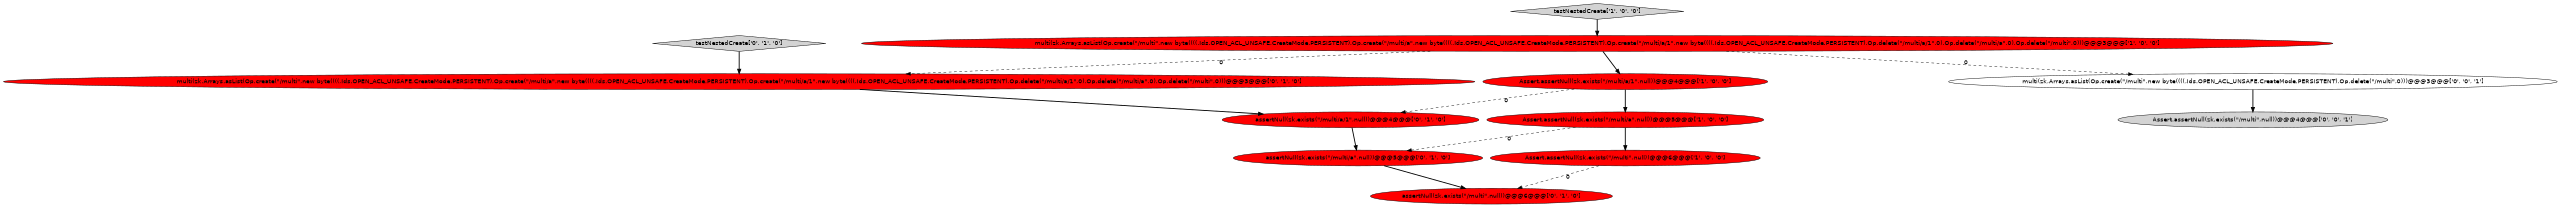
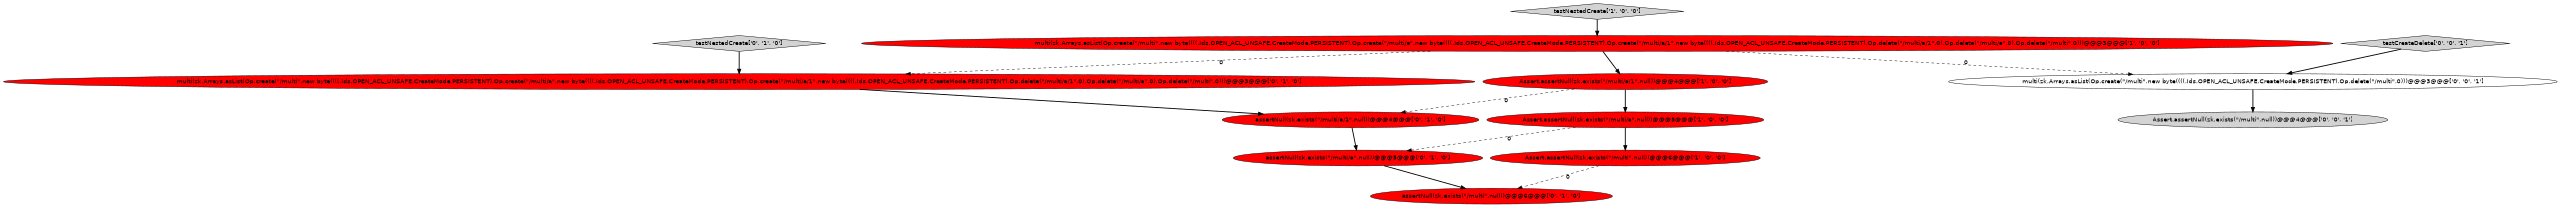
none -> (2425, 43)
